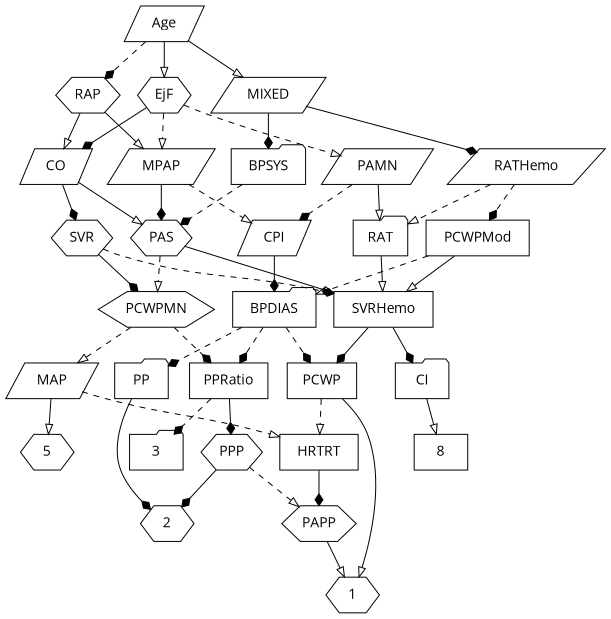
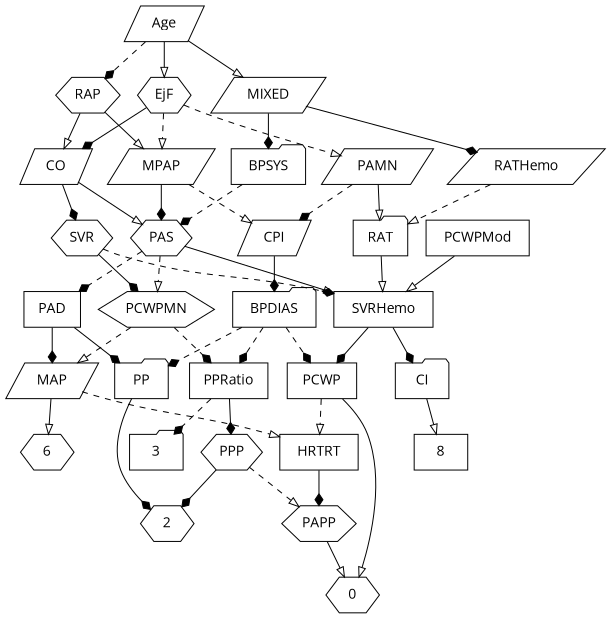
(505, 197) -> none
(374, 274) -> none
none -> (52, 309)
(47, 452) -> (47, 452)
(353, 595) -> (353, 595)
